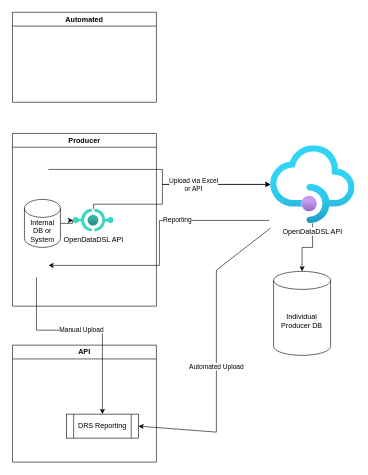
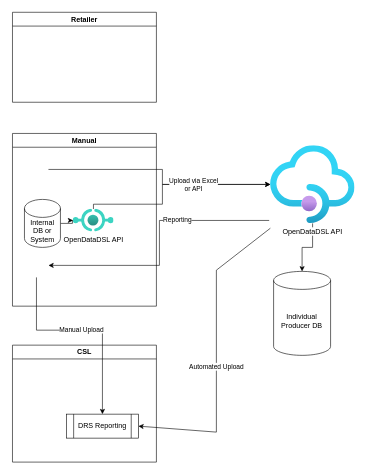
(84, 20) -> (84, 20)
(84, 141) -> (84, 141)
(84, 353) -> (84, 353)
